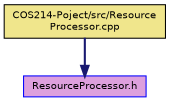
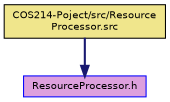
(85, 21) -> (85, 21)
